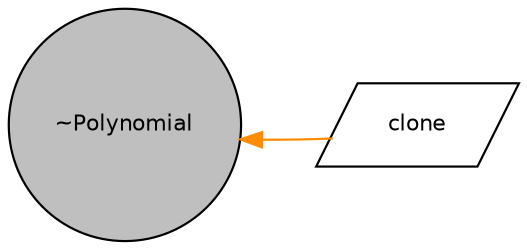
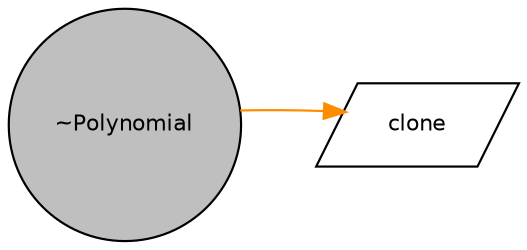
(298, 140) -> (282, 110)
